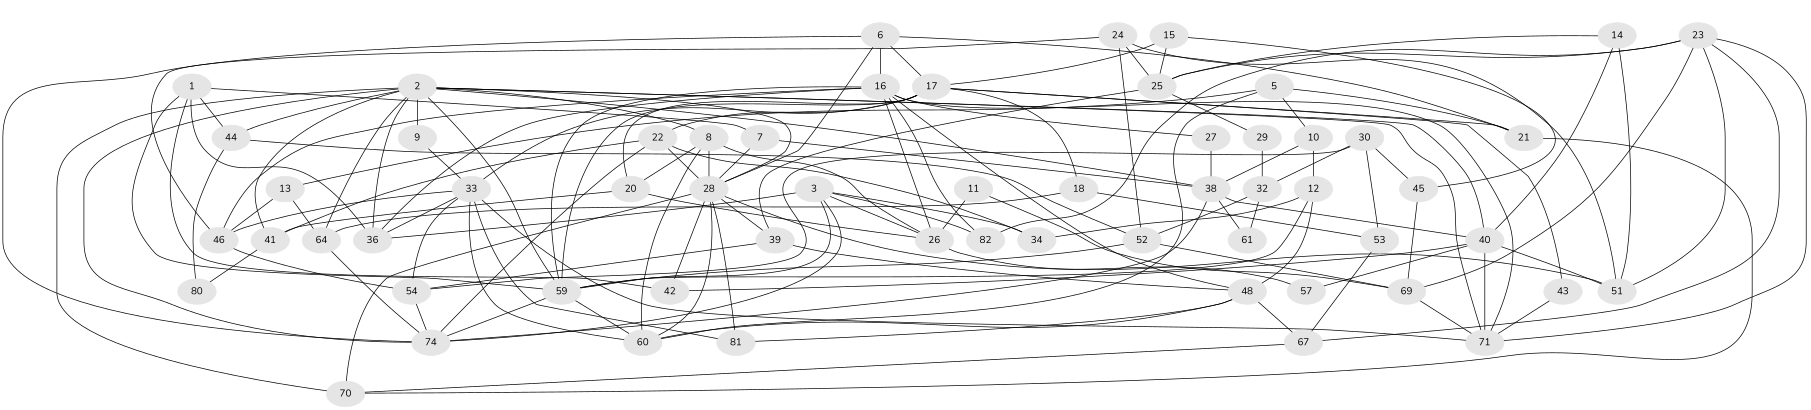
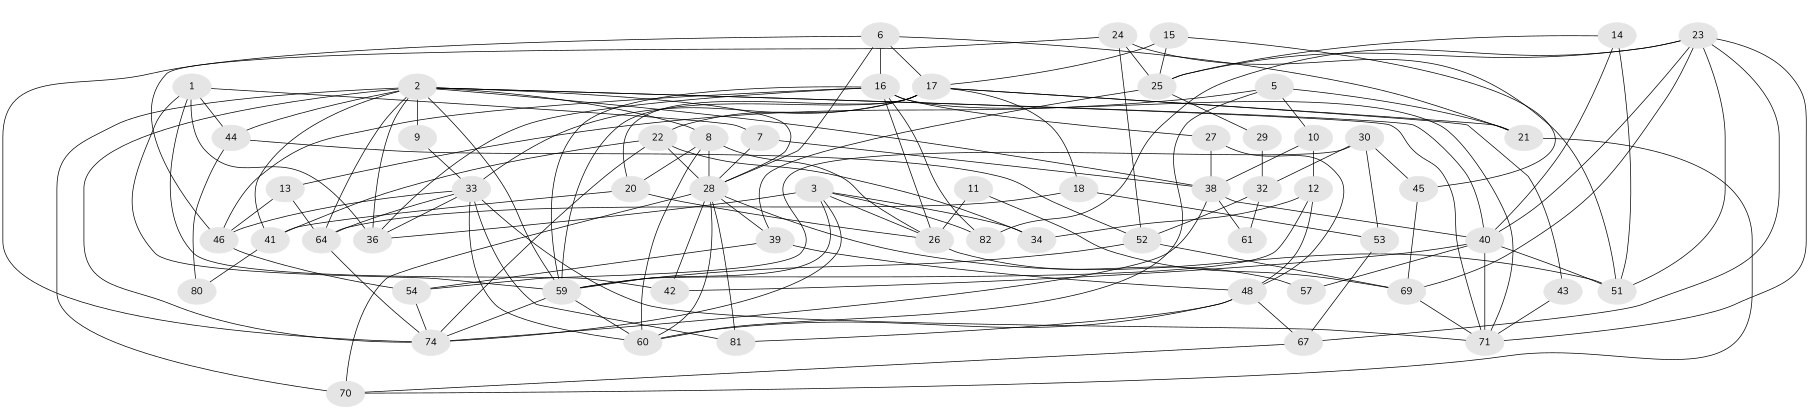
none -> (1601, 147)
(1050, 212) -> (1343, 187)
(428, 229) -> (412, 206)
